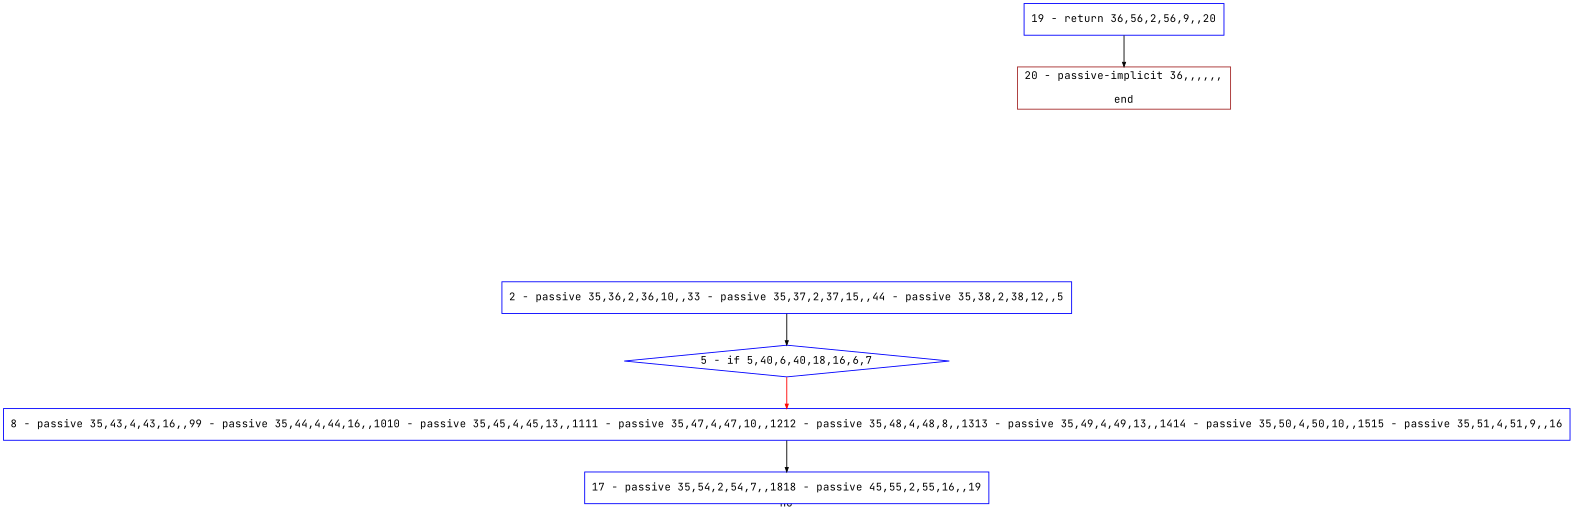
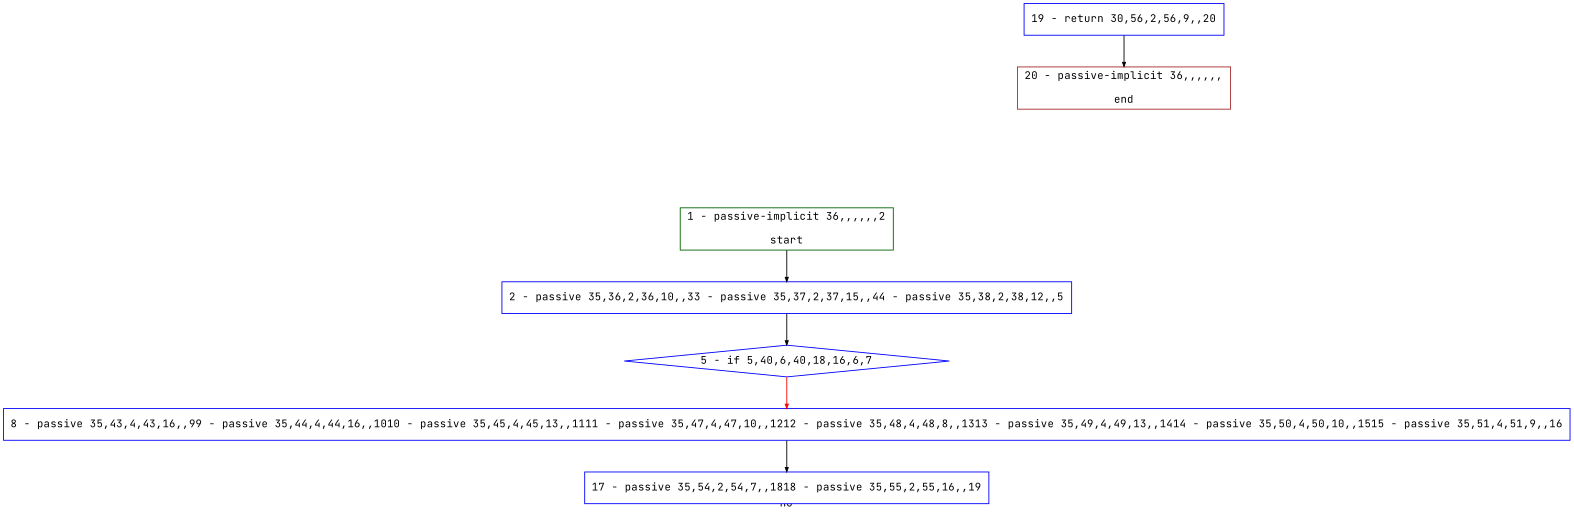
(1124, 19) -> (1124, 19)
none -> (787, 229)
(787, 488) -> (787, 488)
